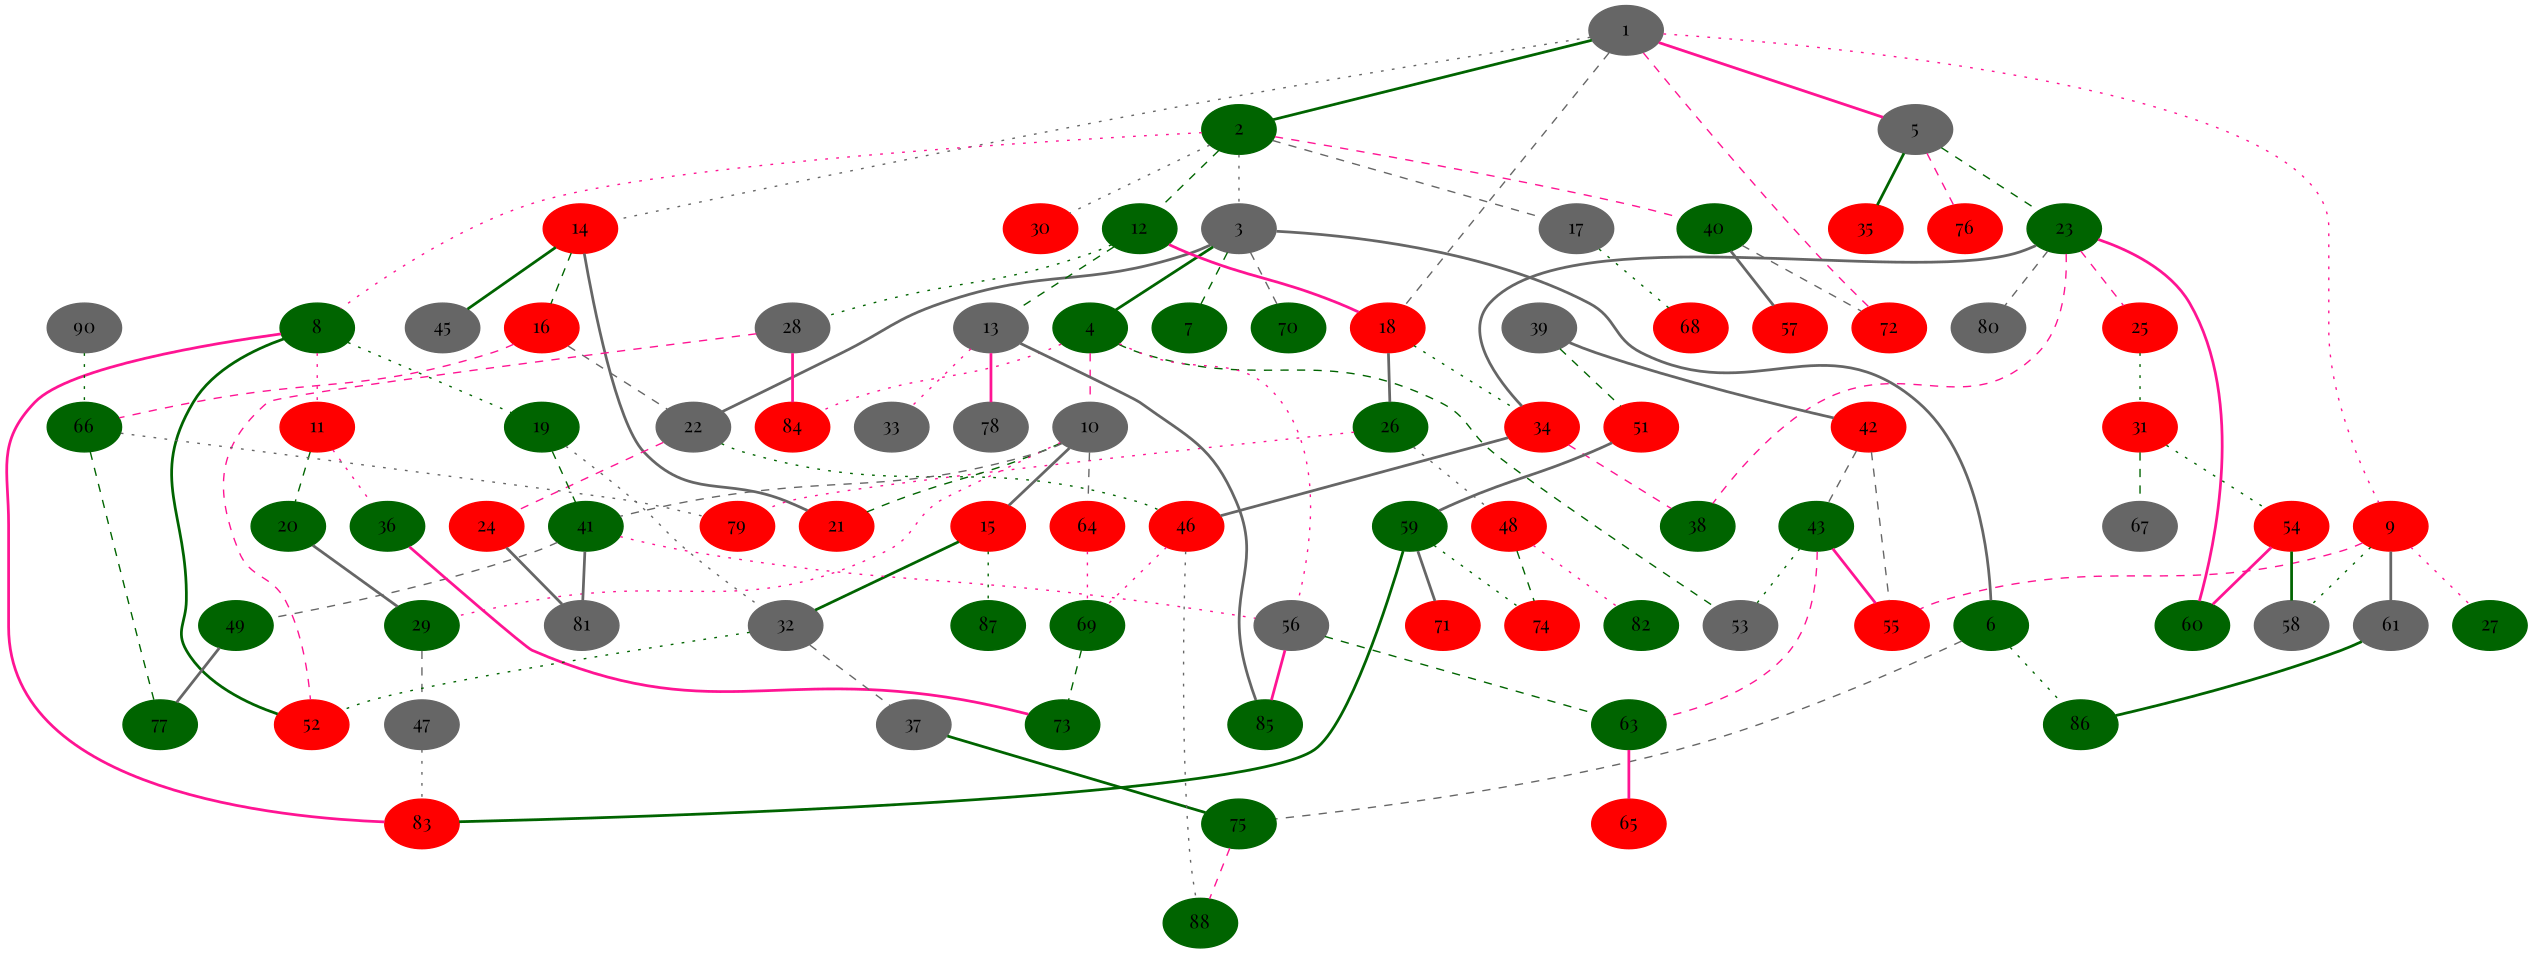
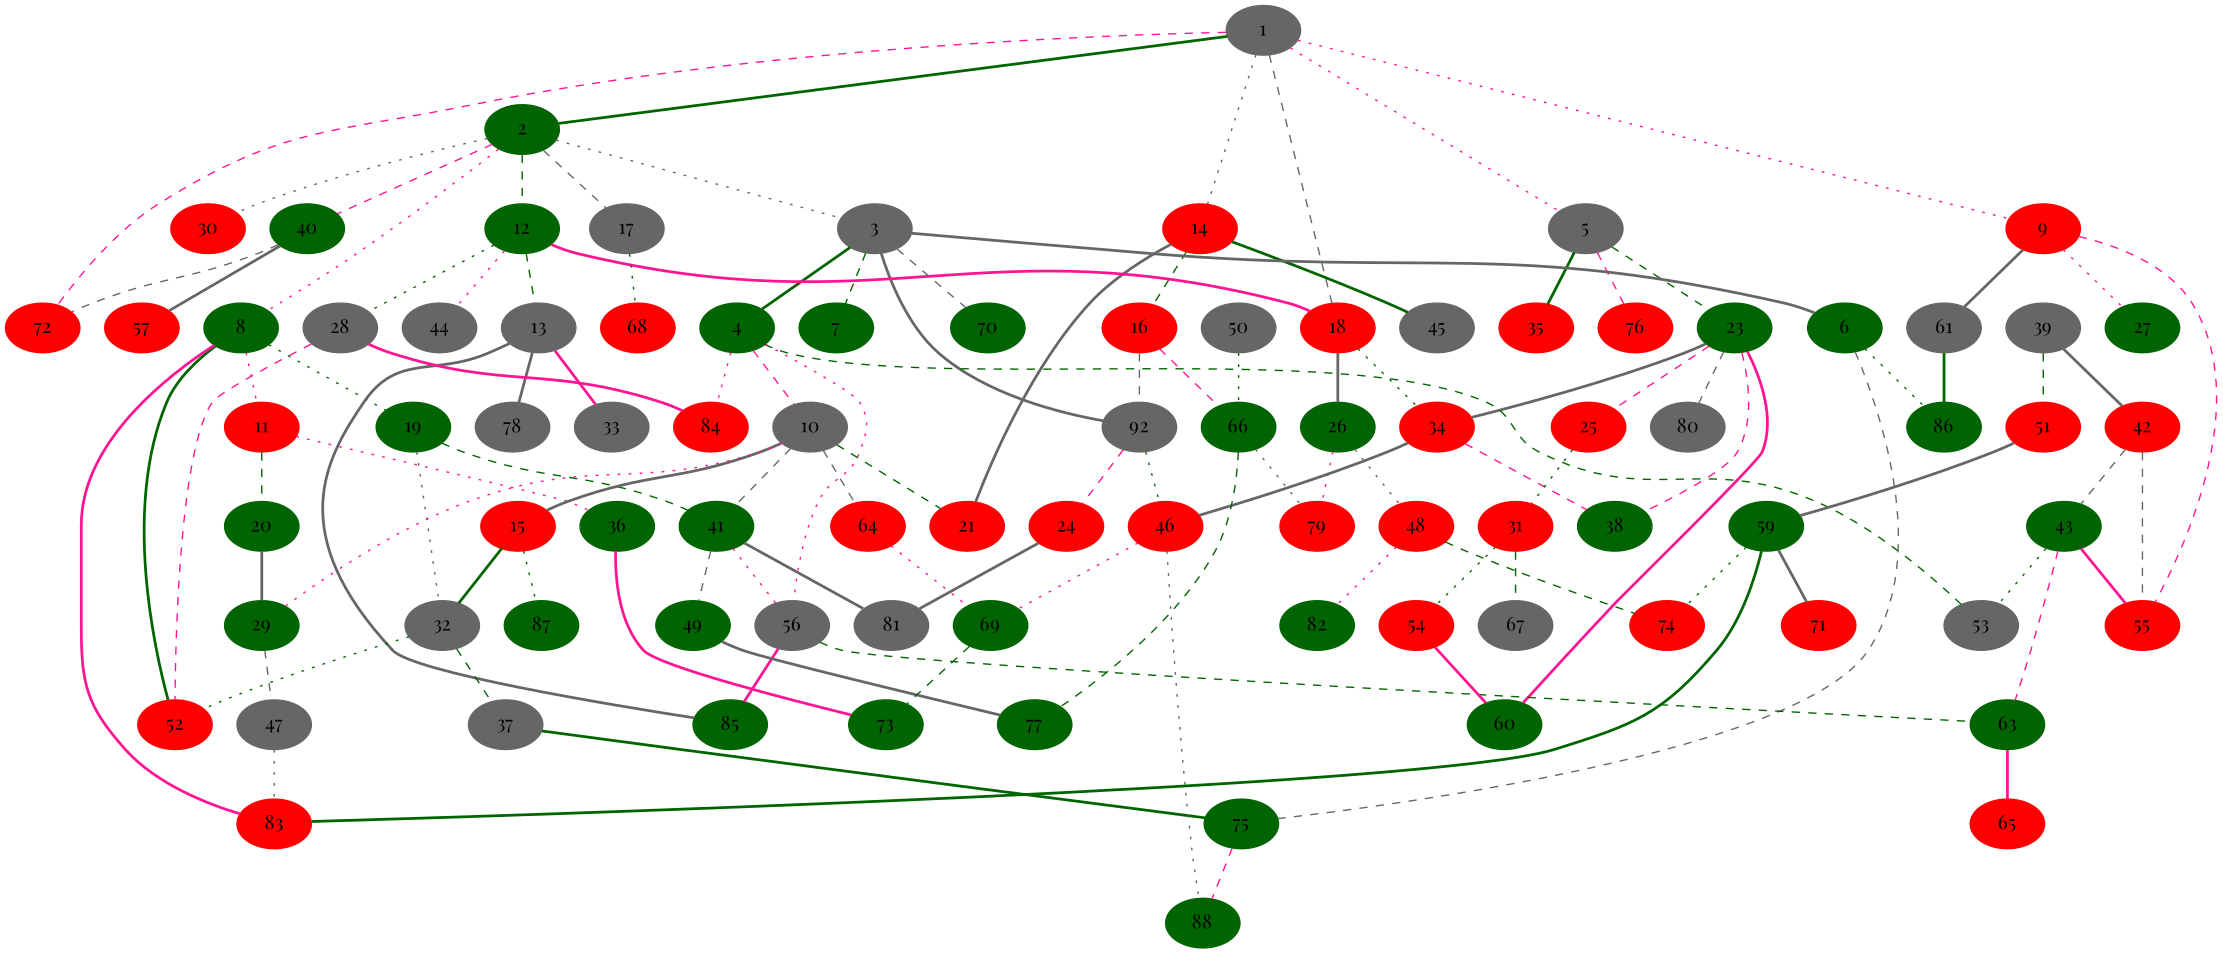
(1771, 80) -> (1425, 130)
(84, 328) -> (1239, 328)
none -> (440, 328)
(953, 366) -> (572, 374)
(991, 378) -> (528, 369)
(693, 427) -> (1139, 427)
(2292, 626) -> none
(850, 675) -> (469, 667)
